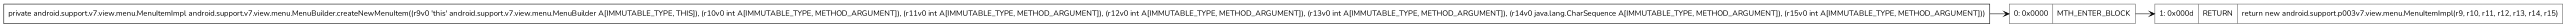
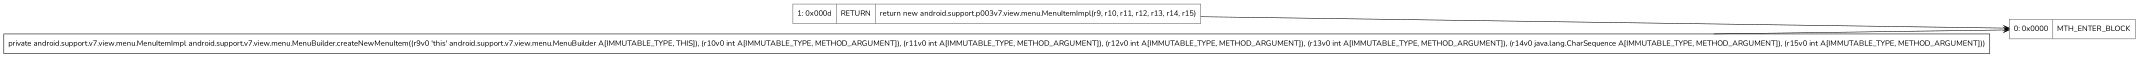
(2142, 14) -> (1602, 22)
